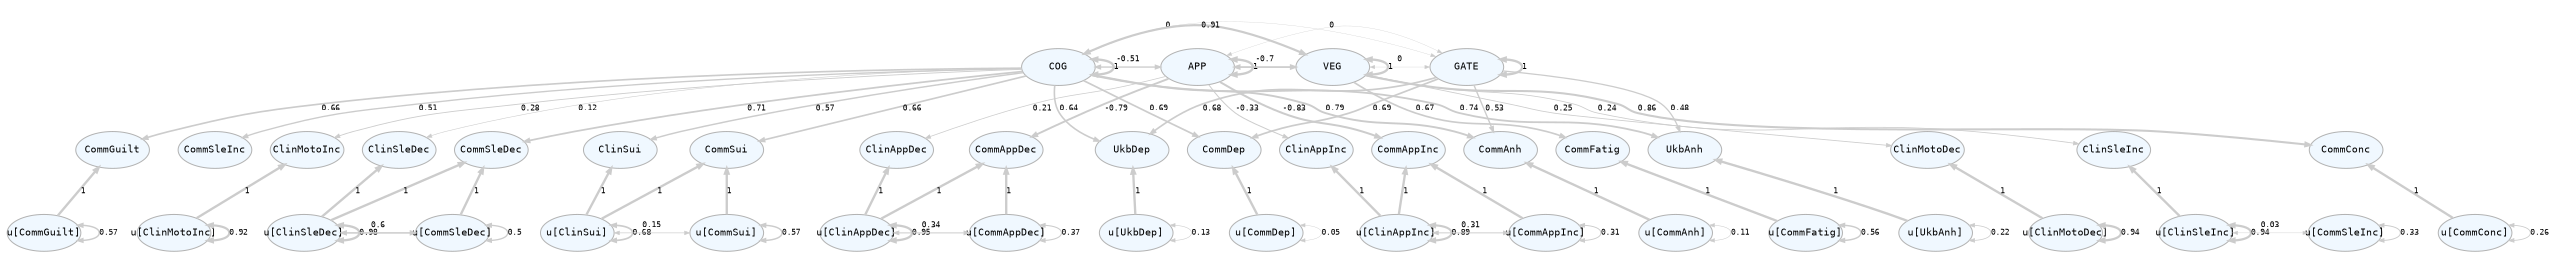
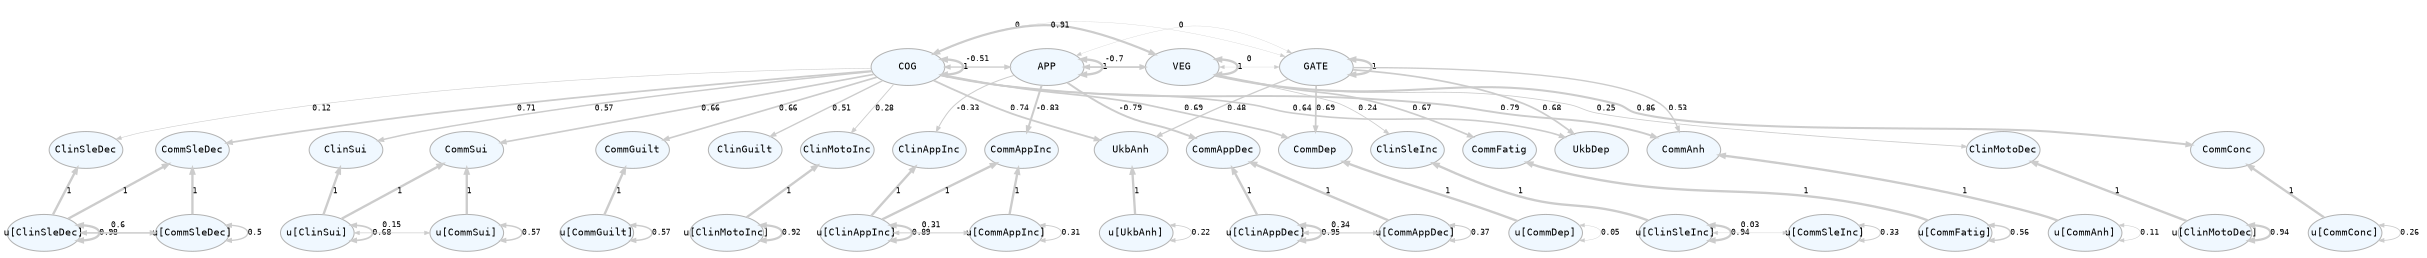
(215, 150) -> (745, 150)
(897, 150) -> none
(1136, 233) -> none
